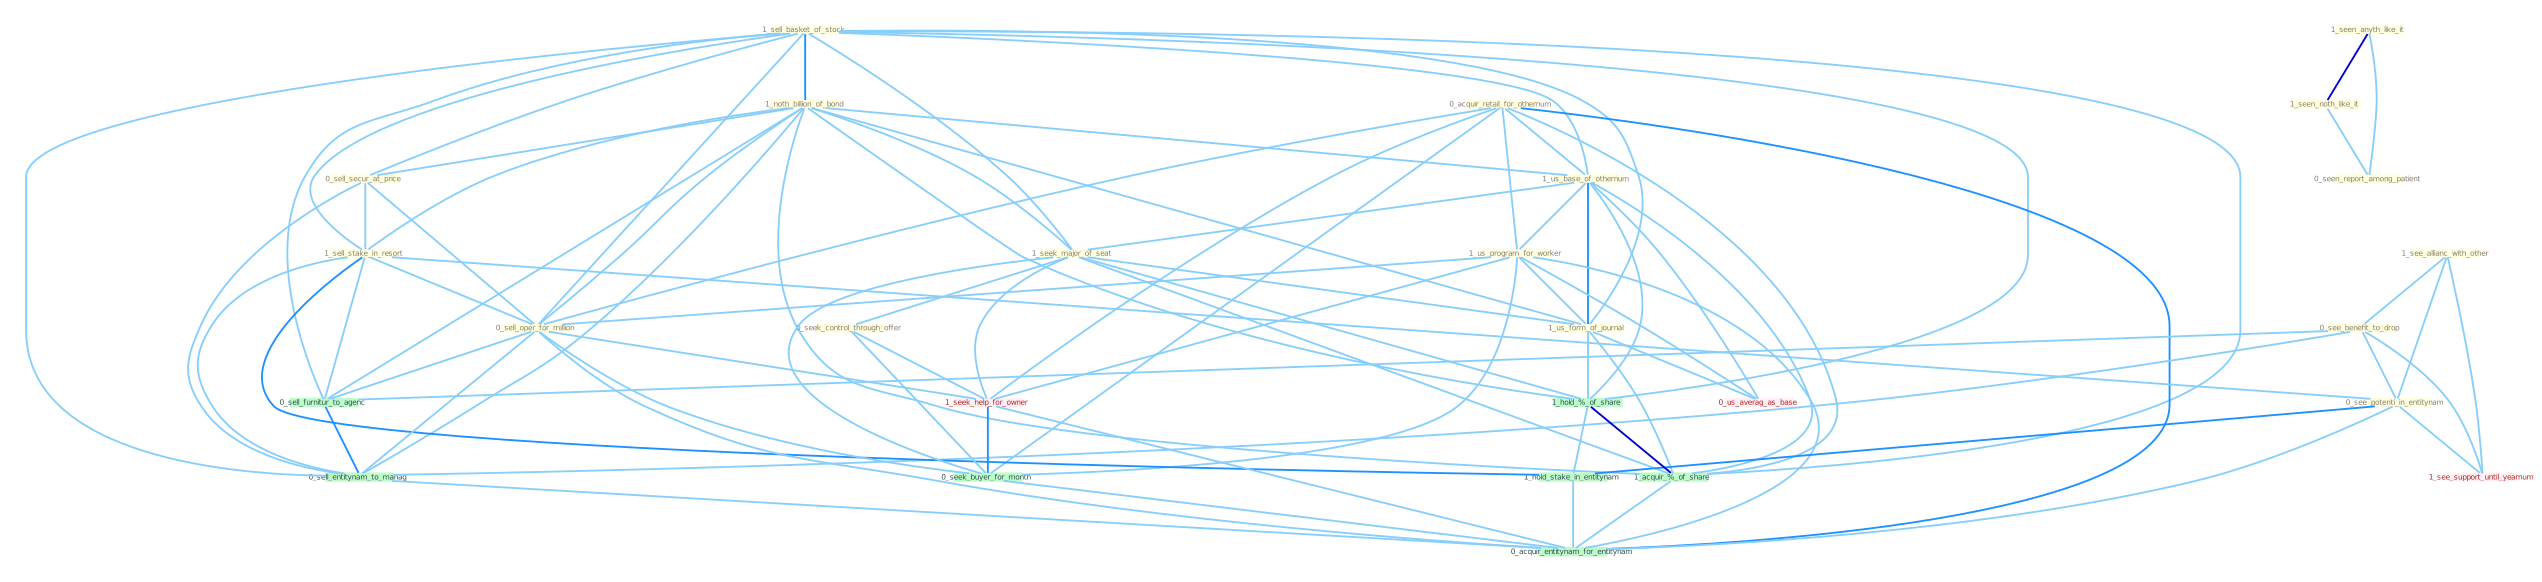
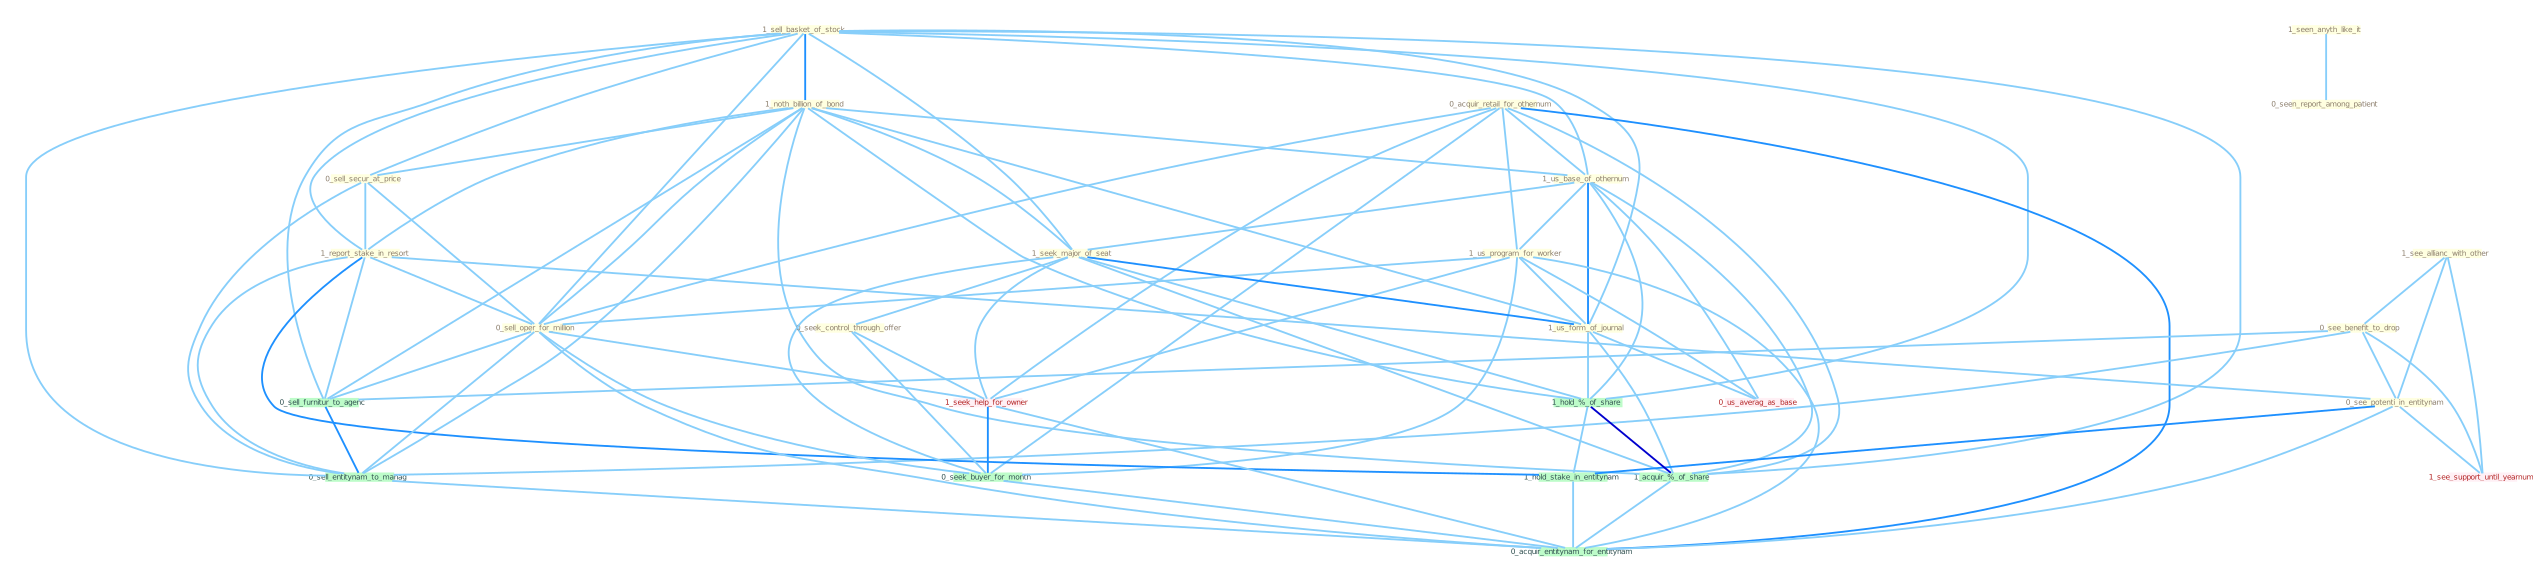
(2326, 104) -> none
(365, 253) -> (365, 253)
(1331, 291) -> (1331, 291)
